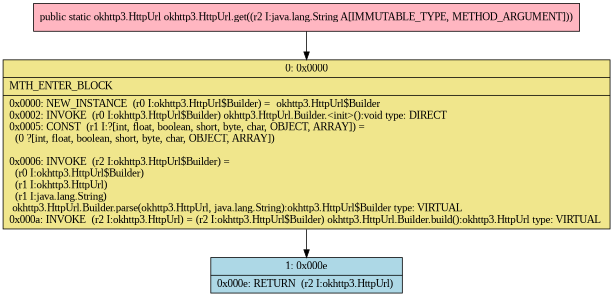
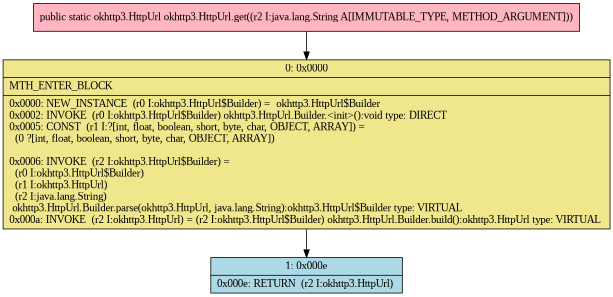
(58, 197) -> (58, 197)
